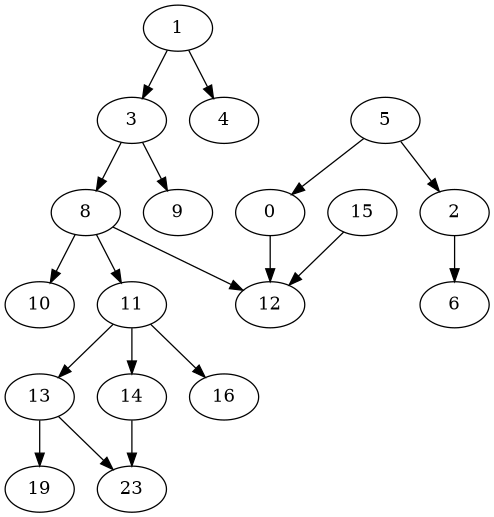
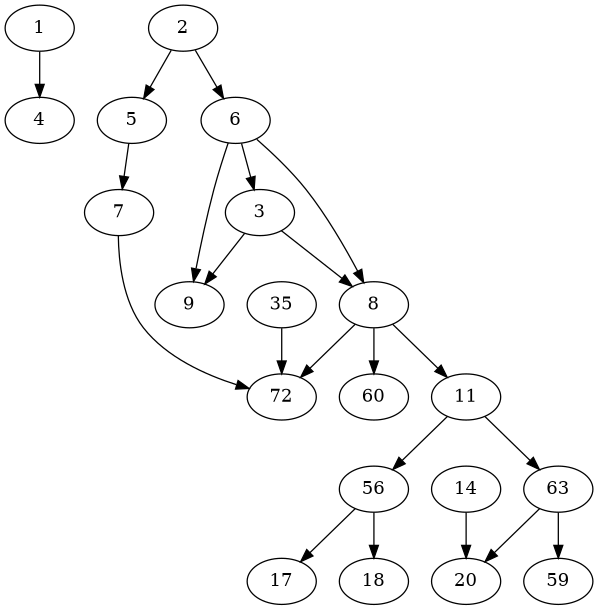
(158, 69) -> (246, 160)
(416, 161) -> (161, 69)
none -> (314, 200)
none -> (210, 205)
(270, 213) -> (119, 213)
(362, 213) -> (282, 305)
(40, 305) -> (374, 397)
(270, 305) -> (282, 397)
(132, 345) -> none
(40, 397) -> (558, 489)
(224, 397) -> (374, 489)
(40, 489) -> (558, 581)
(132, 489) -> (466, 581)
none -> (282, 581)
none -> (374, 581)
